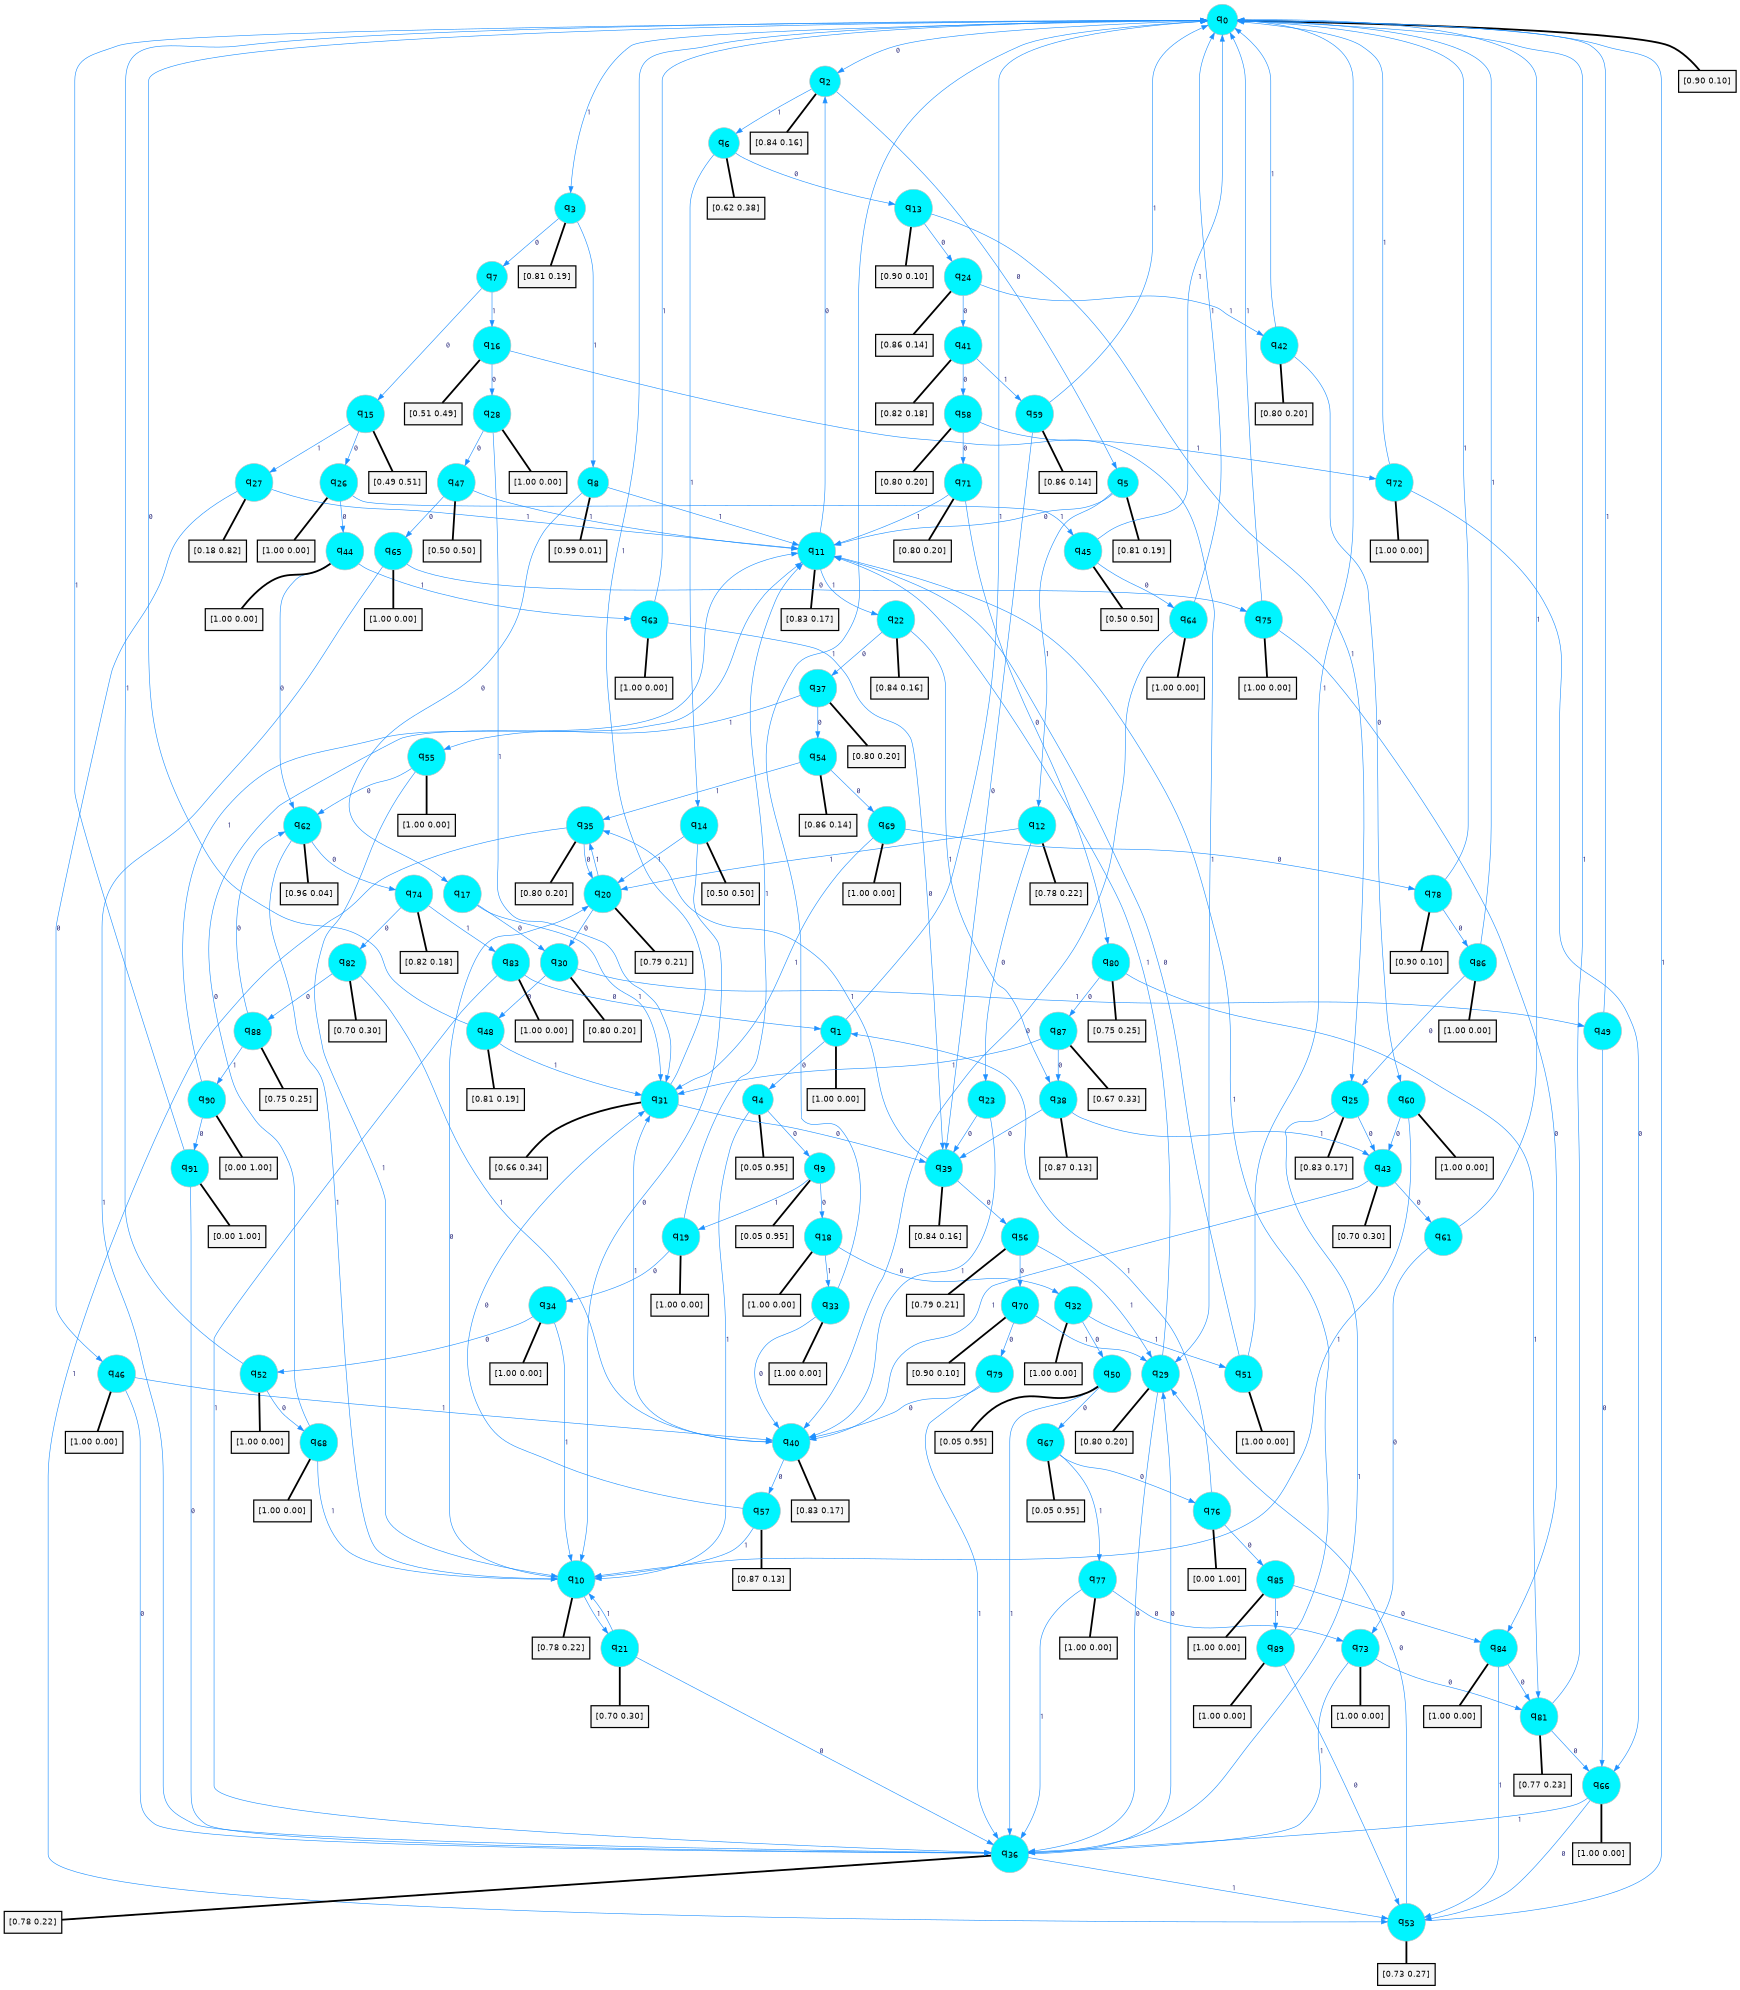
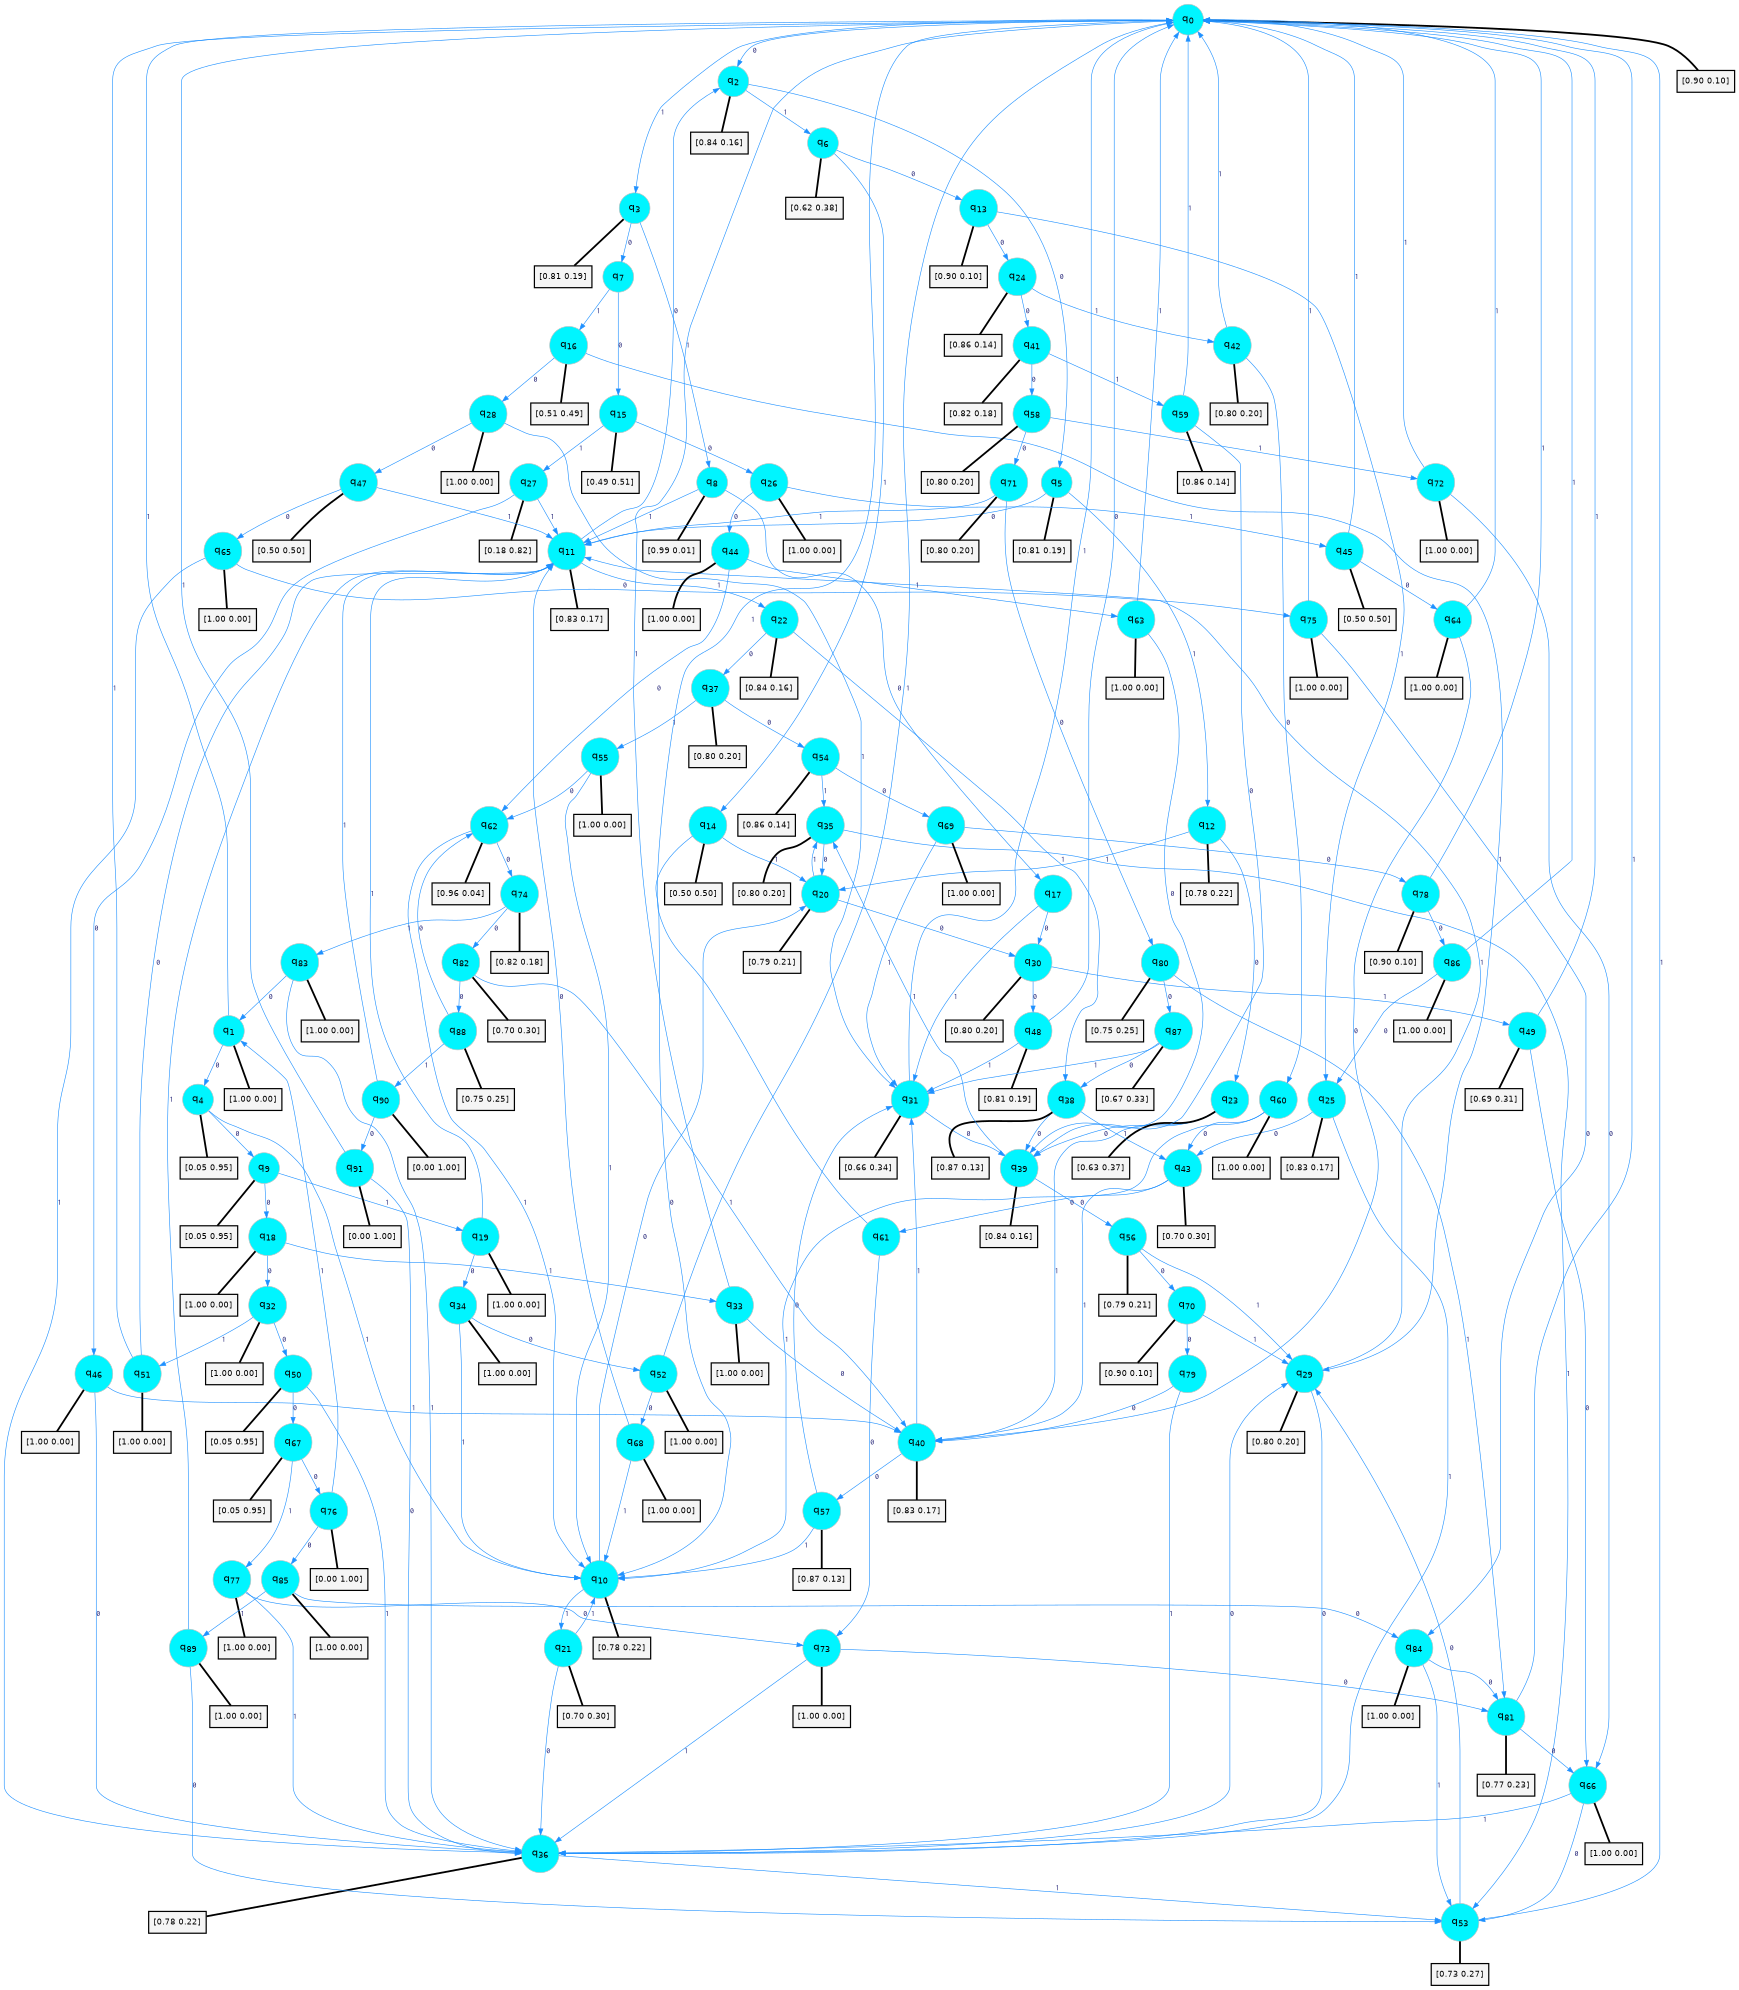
none -> (1494, 1100)
none -> (1101, 1168)
